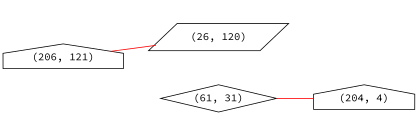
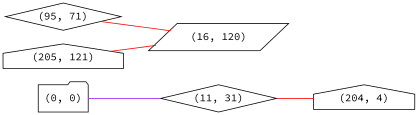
none -> (63, 17)
(219, 37) -> (219, 37)
(63, 58) -> (63, 58)
none -> (63, 98)
(219, 98) -> (219, 98)
